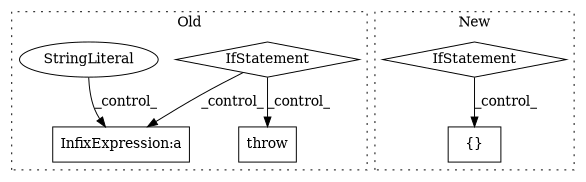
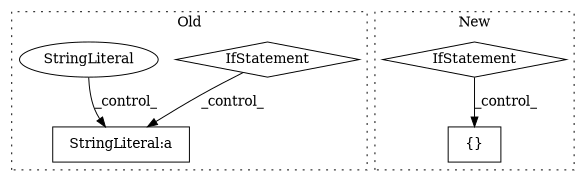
(121, 145) -> (121, 145)
(268, 145) -> none
